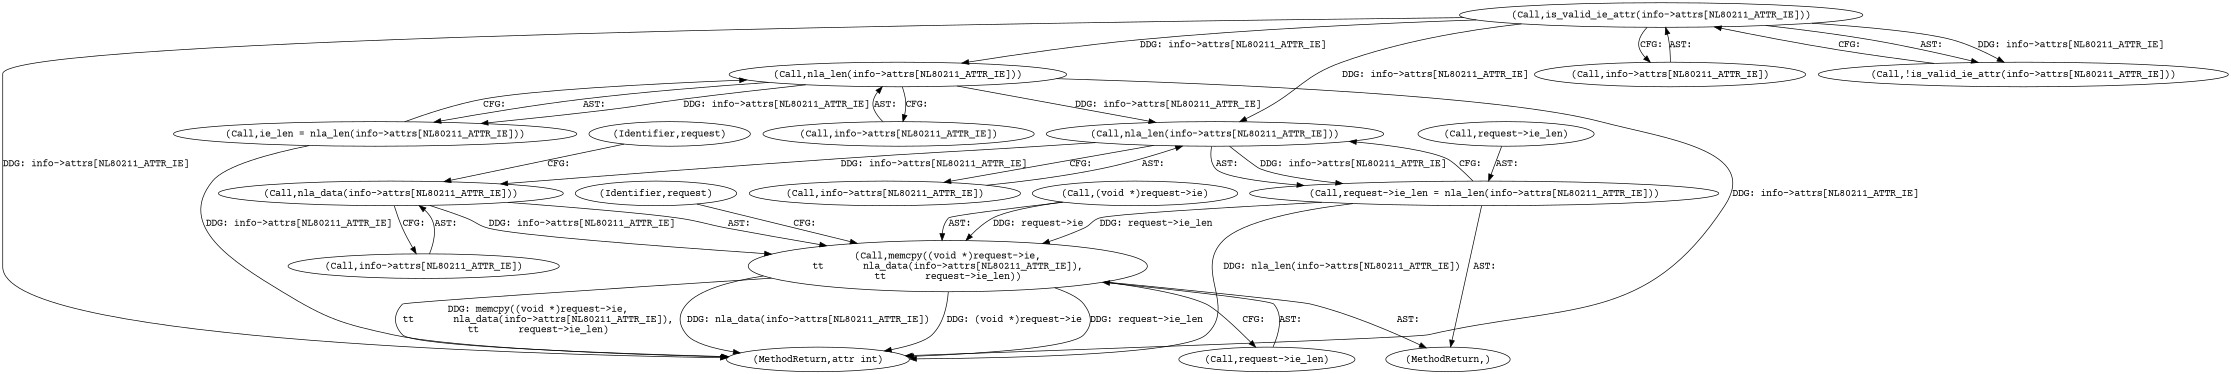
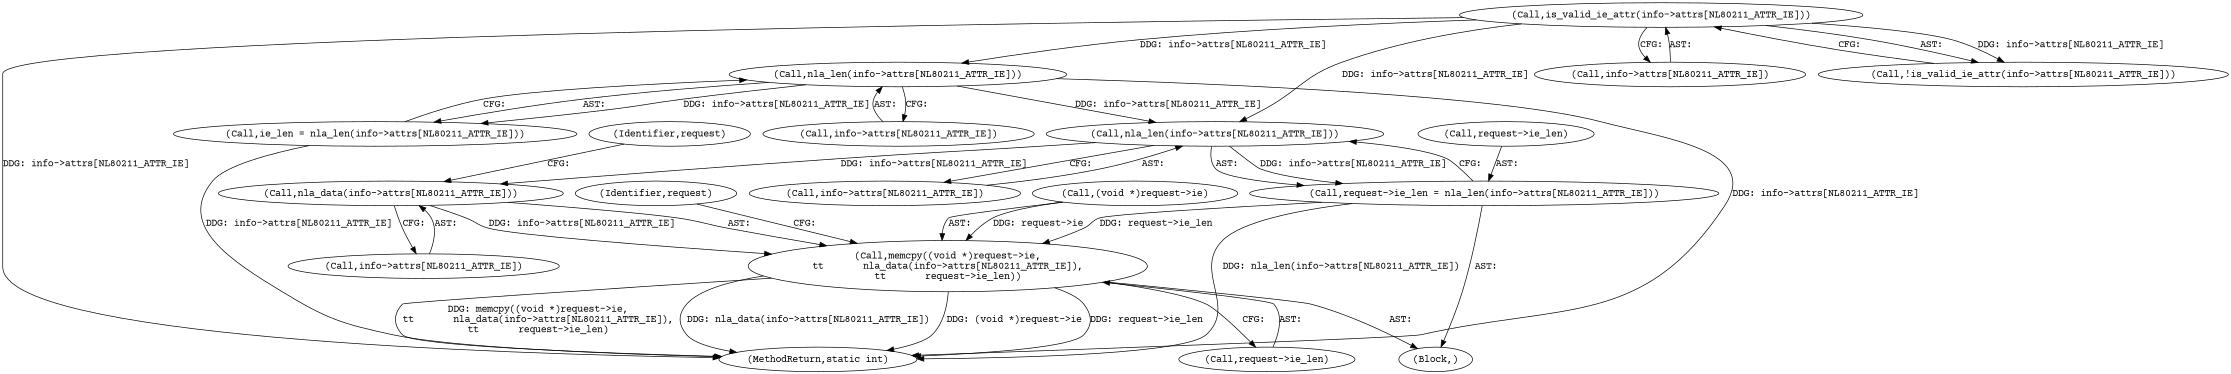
(818, 359) -> (818, 359)
(1448, 359) -> (1436, 359)
